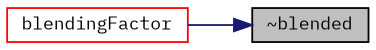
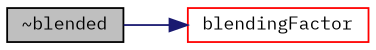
(211, 25) -> (146, 25)
